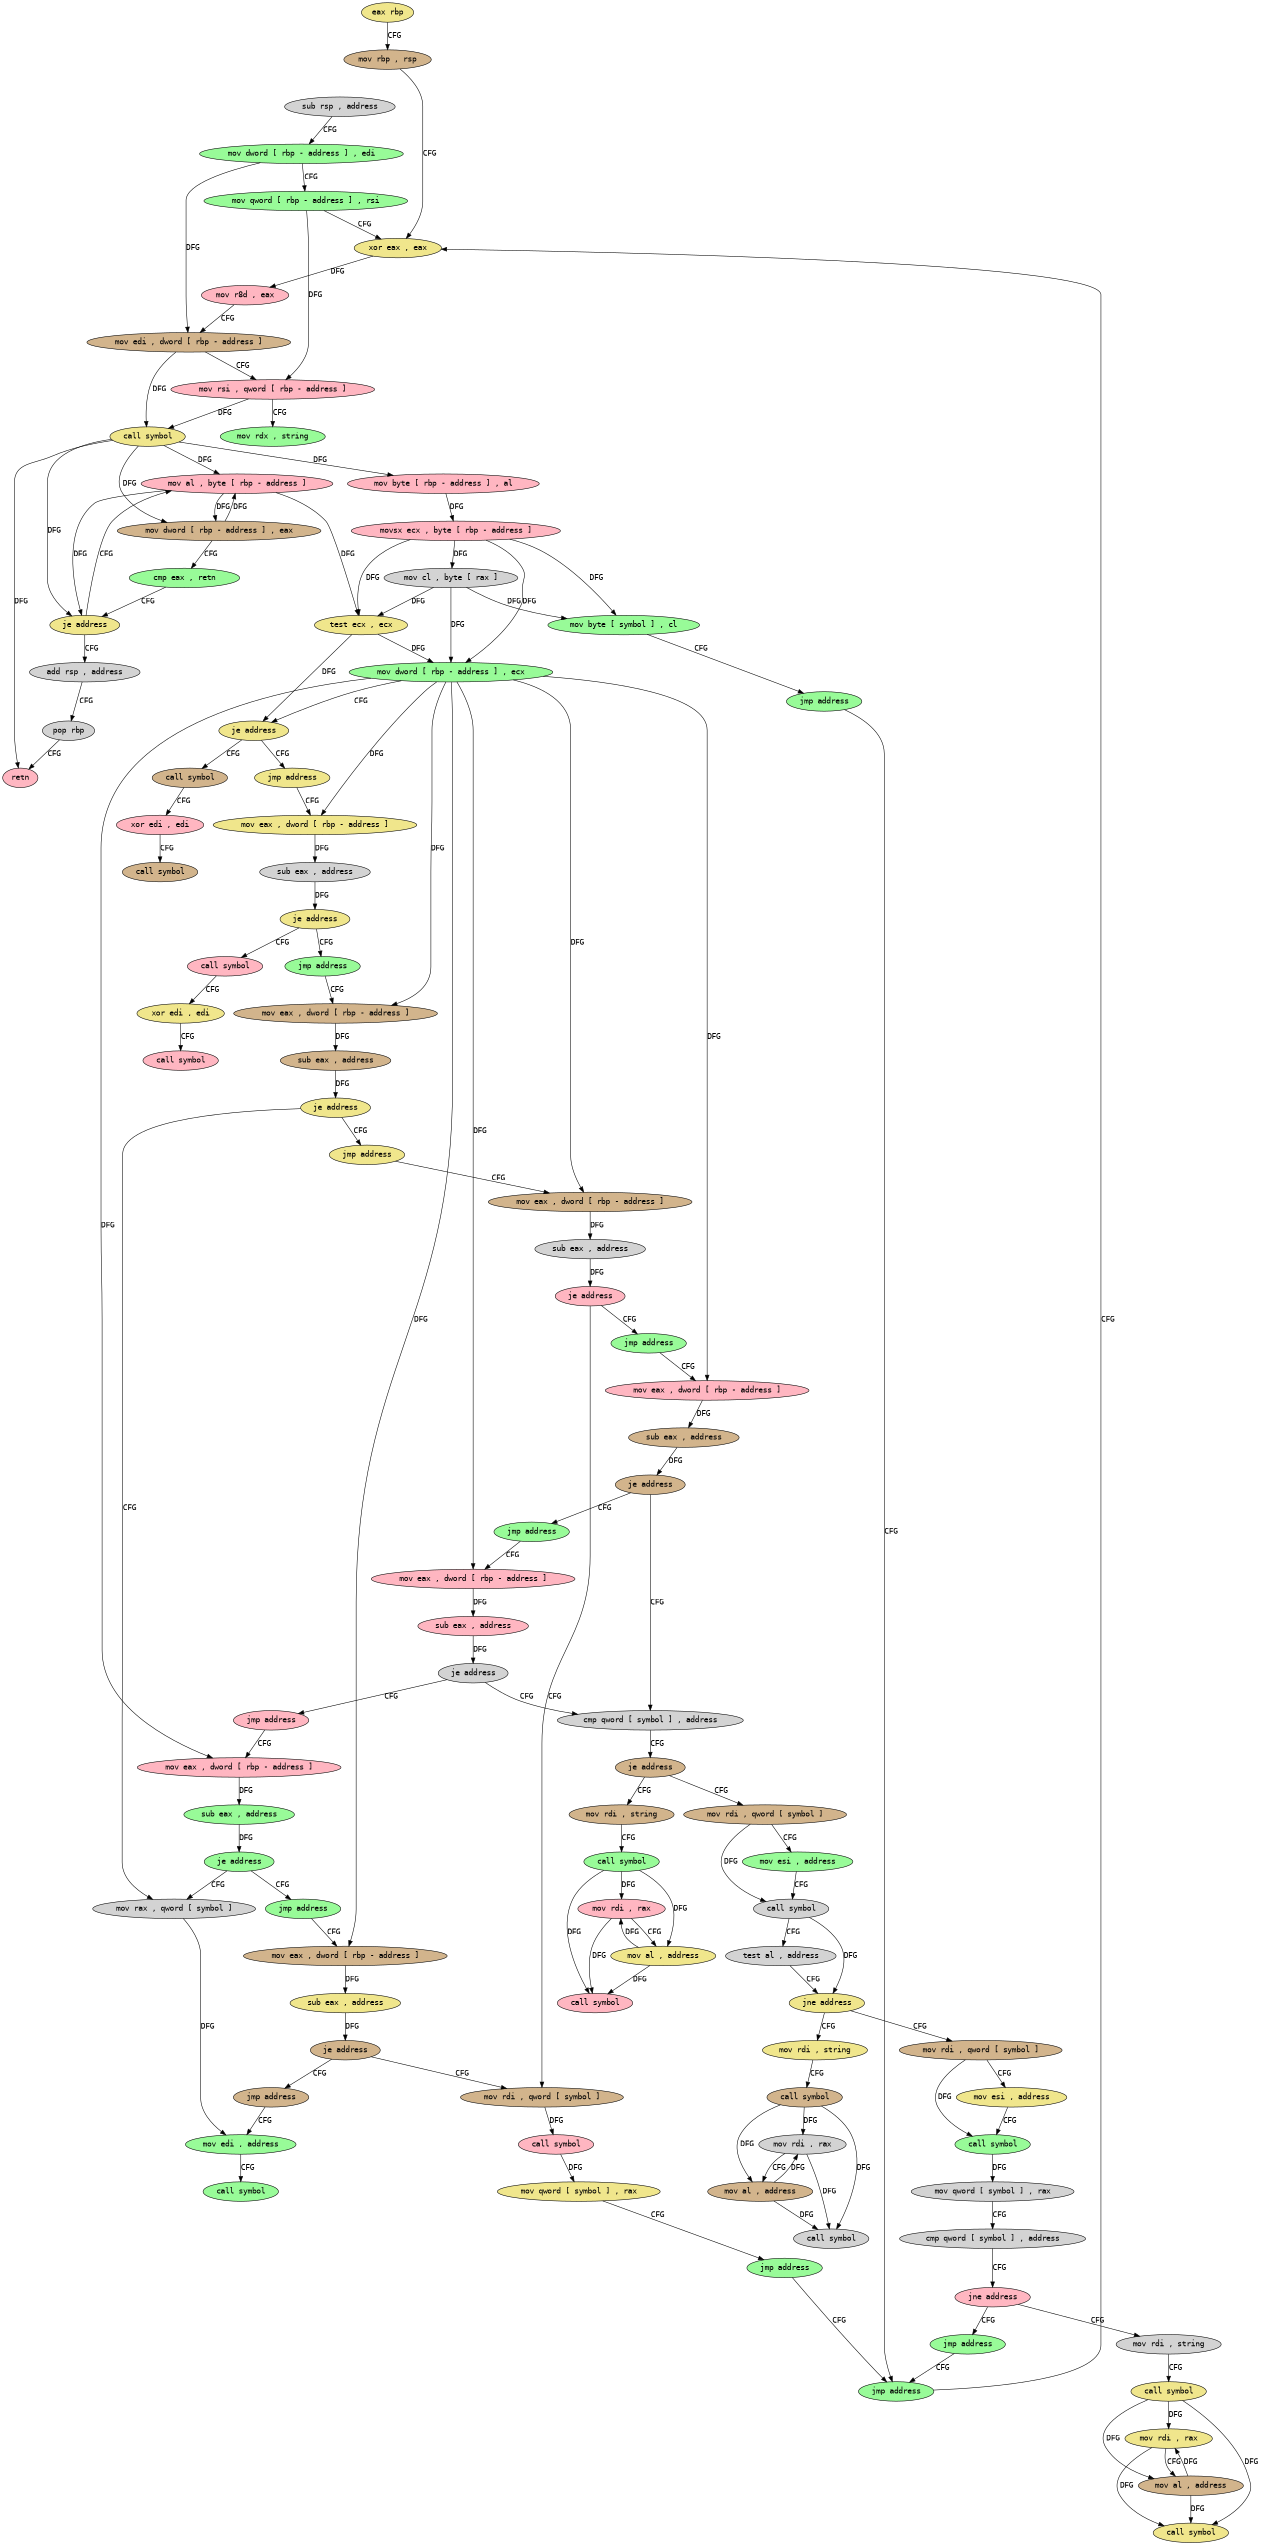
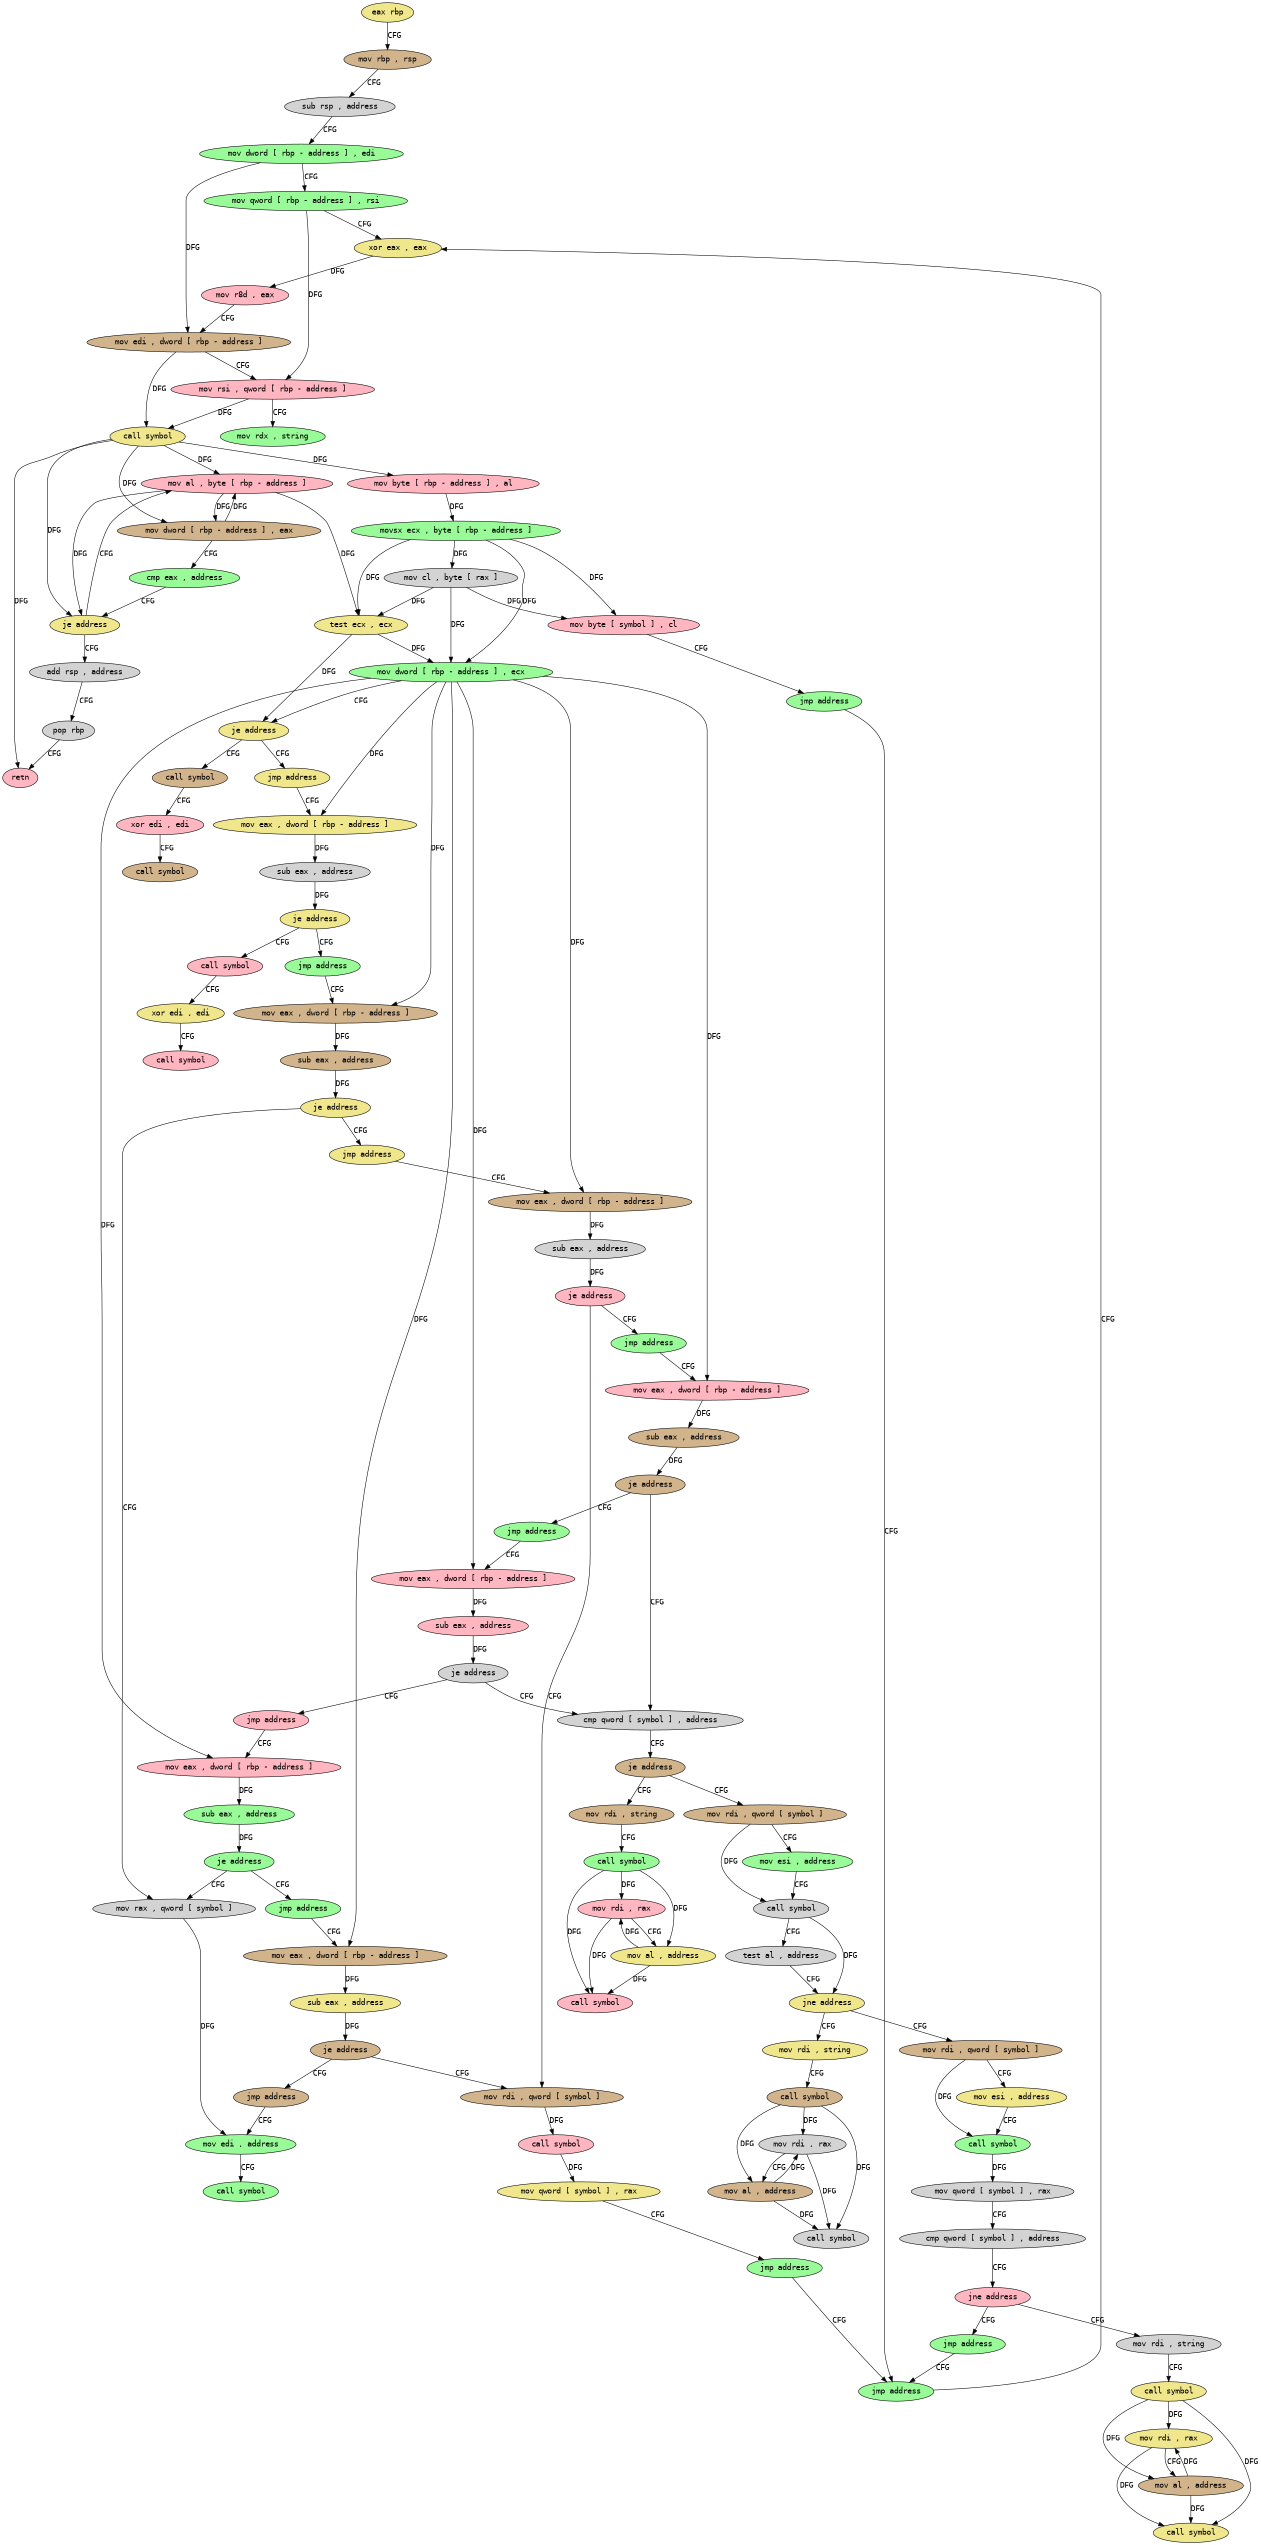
(423, 149) -> (366, 81)
(456, 531) -> (456, 531)
(184, 578) -> (184, 578)
(624, 625) -> (624, 625)
